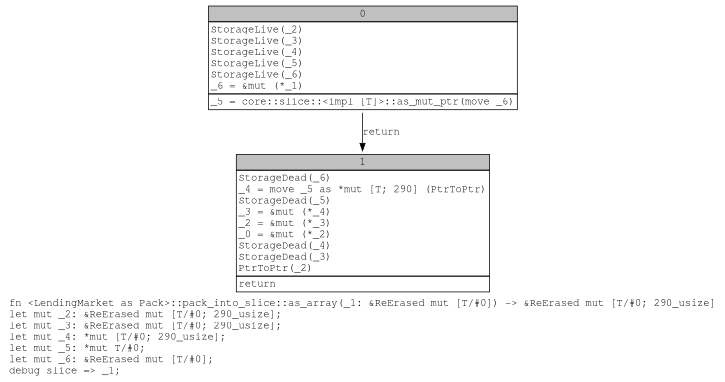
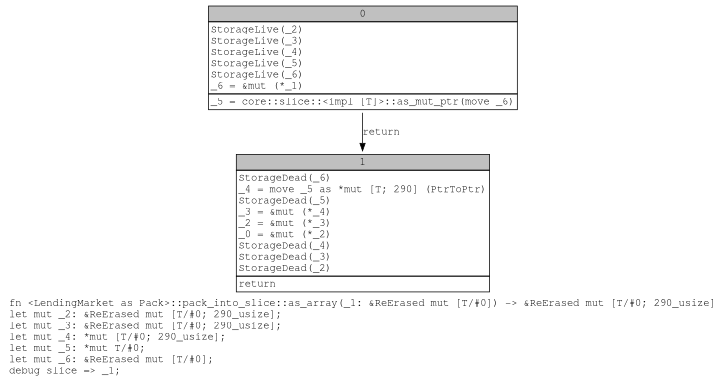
(276, 268) -> (285, 268)
